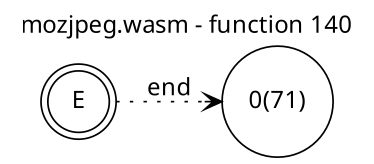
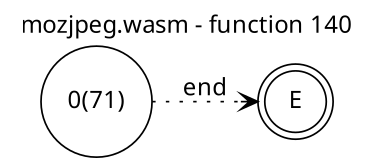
(160, 102) -> (196, 102)
